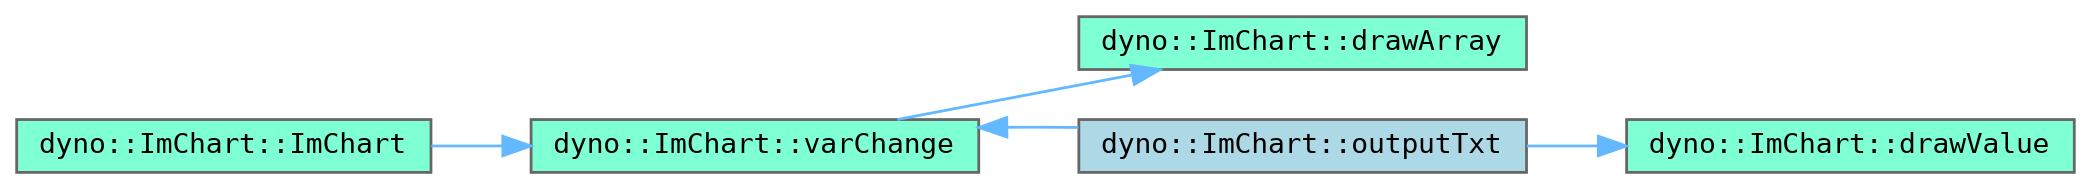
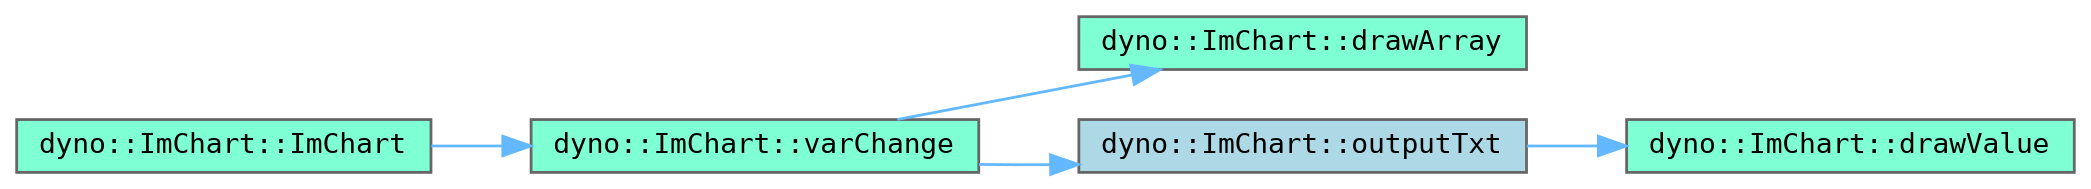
(1043, 127) -> (1015, 165)
